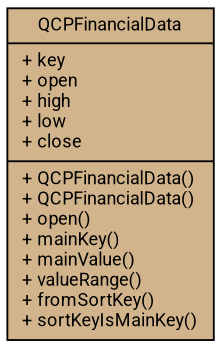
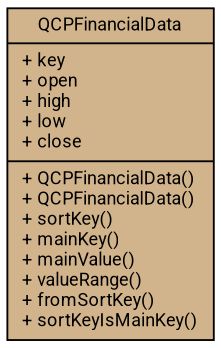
(57, 219) -> (68, 219)
